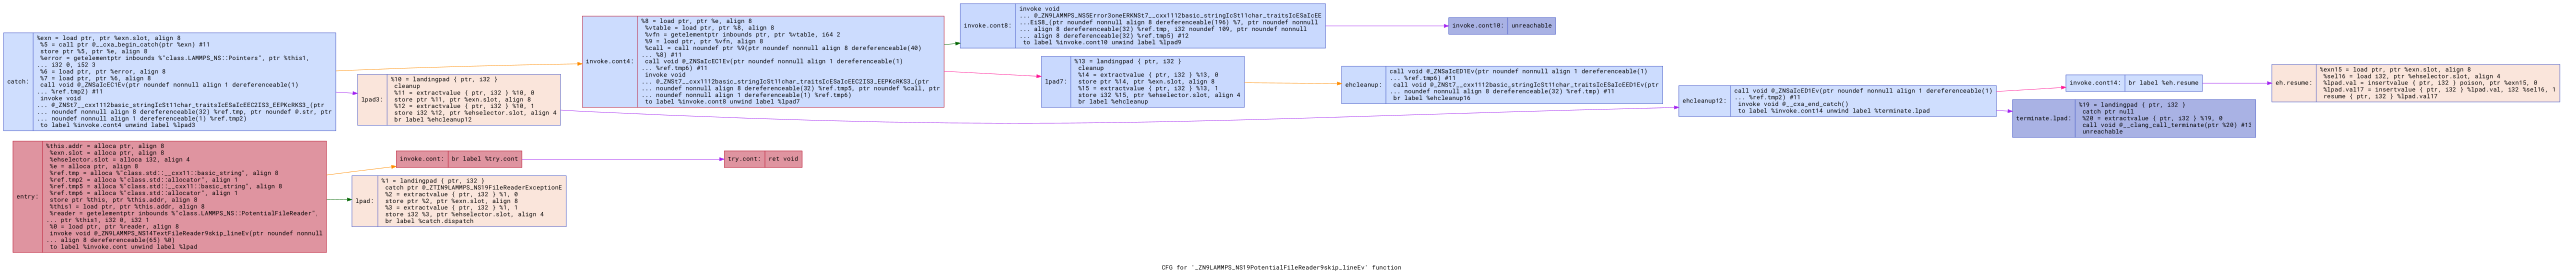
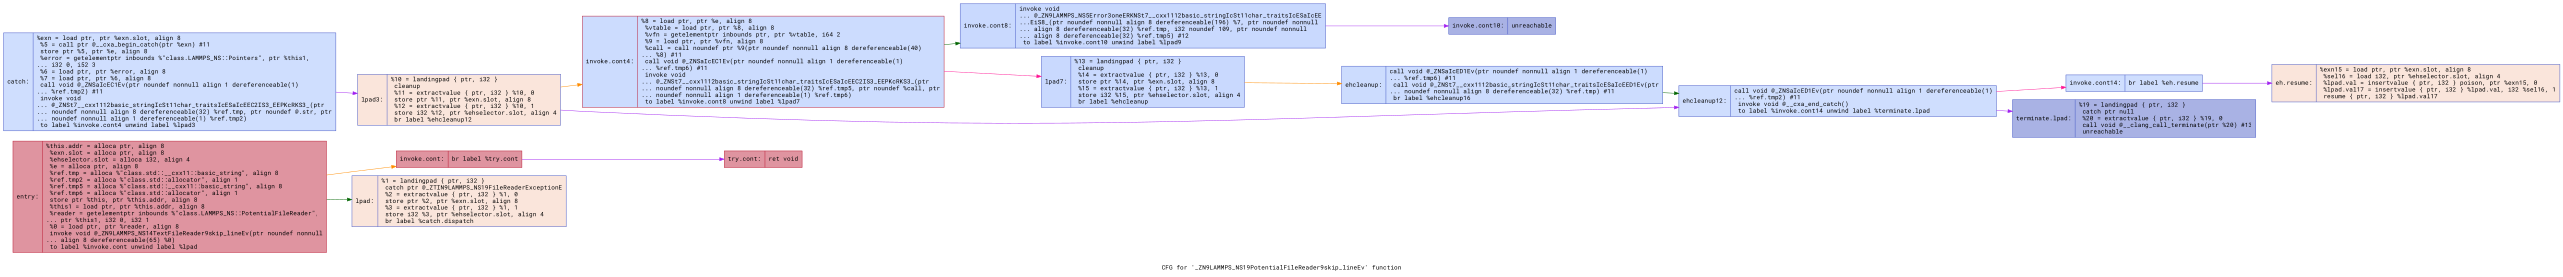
(457, 67) -> (569, 86)
none -> (1669, 93)
